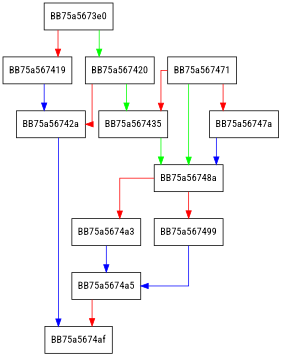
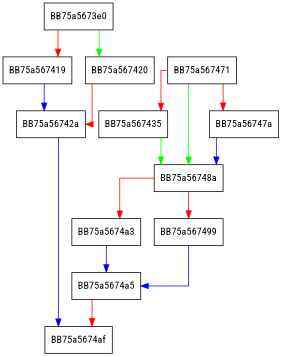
(127, 93) -> none
